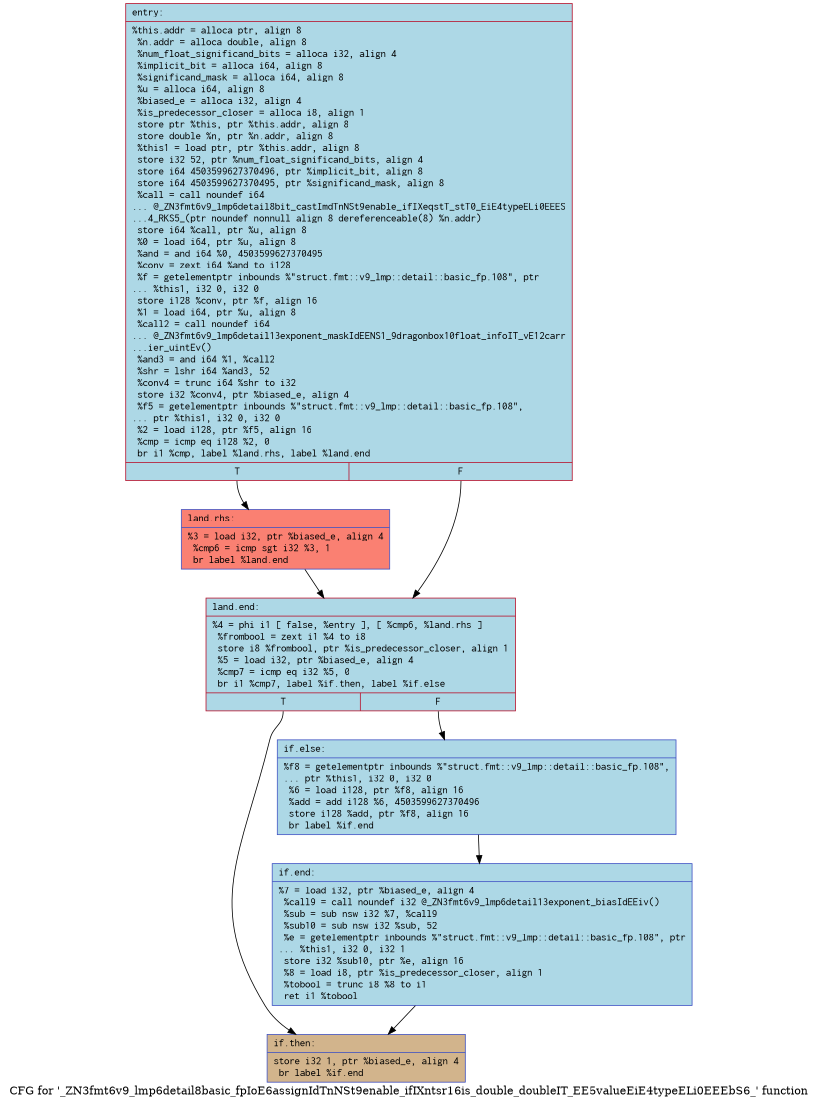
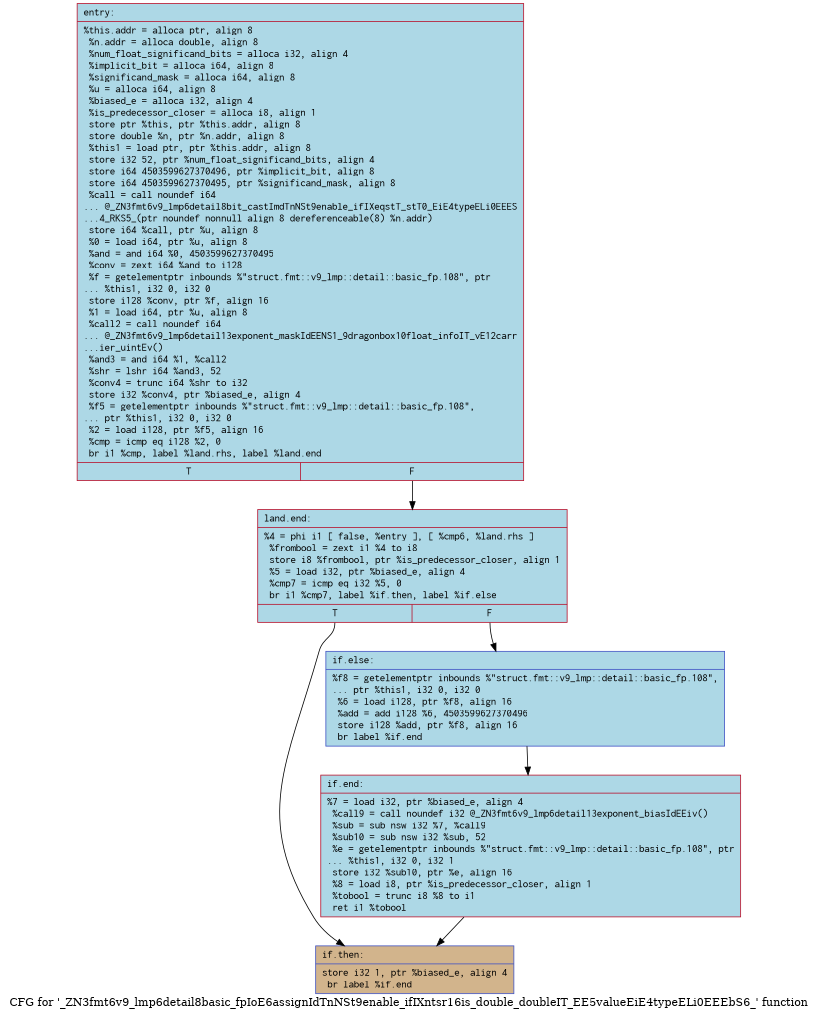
(286, 539) -> none
(482, 935) -> (531, 846)
